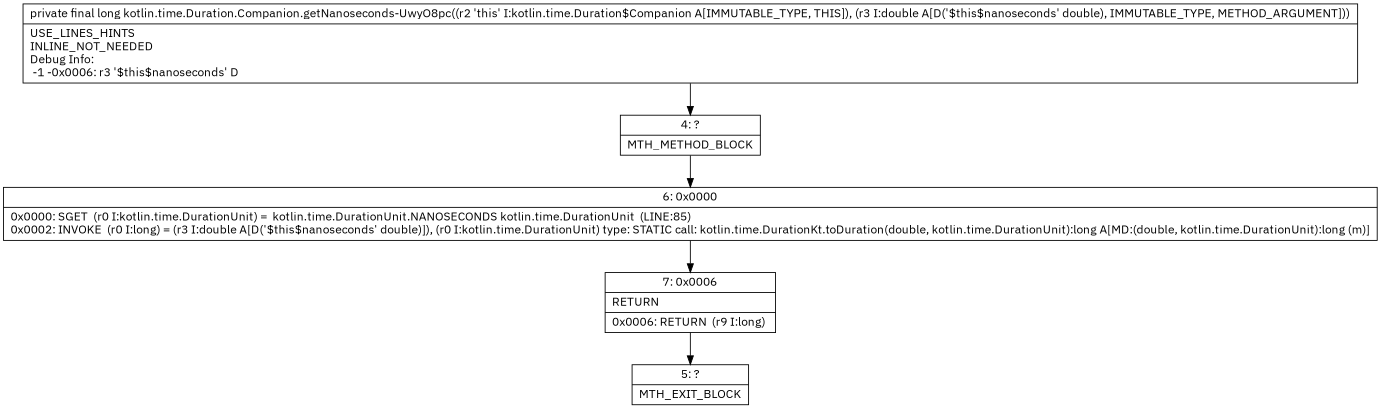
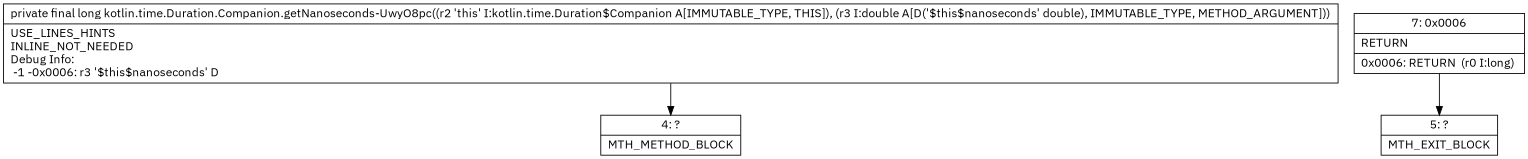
(690, 214) -> none
(690, 322) -> (1439, 63)
